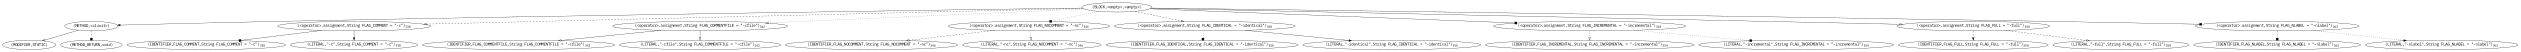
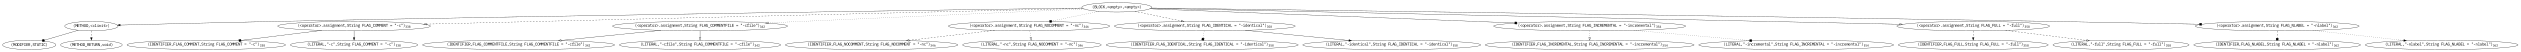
(91, 34) -> (91, 34)
(62, 35) -> (62, 35)
